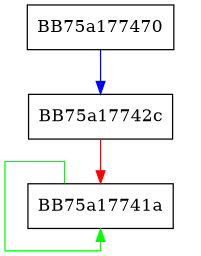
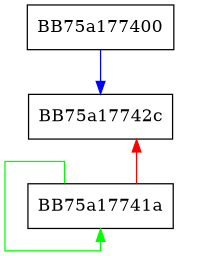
(101, 27) -> (101, 27)
(101, 155) -> (137, 168)
